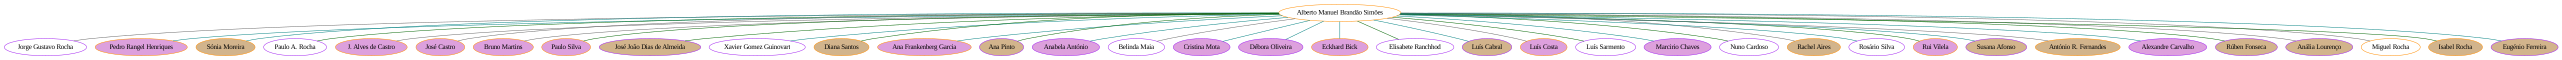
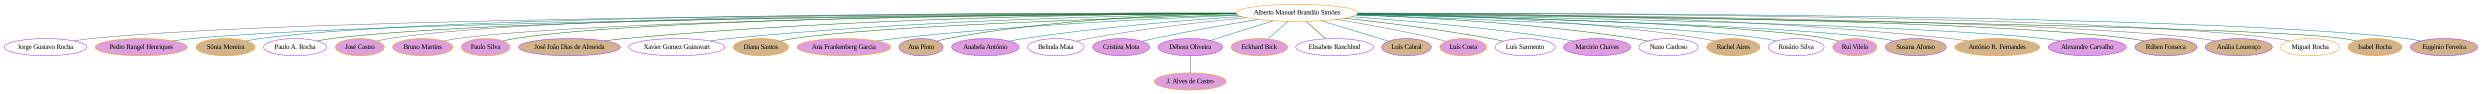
(837, 19) -> (1190, 64)
